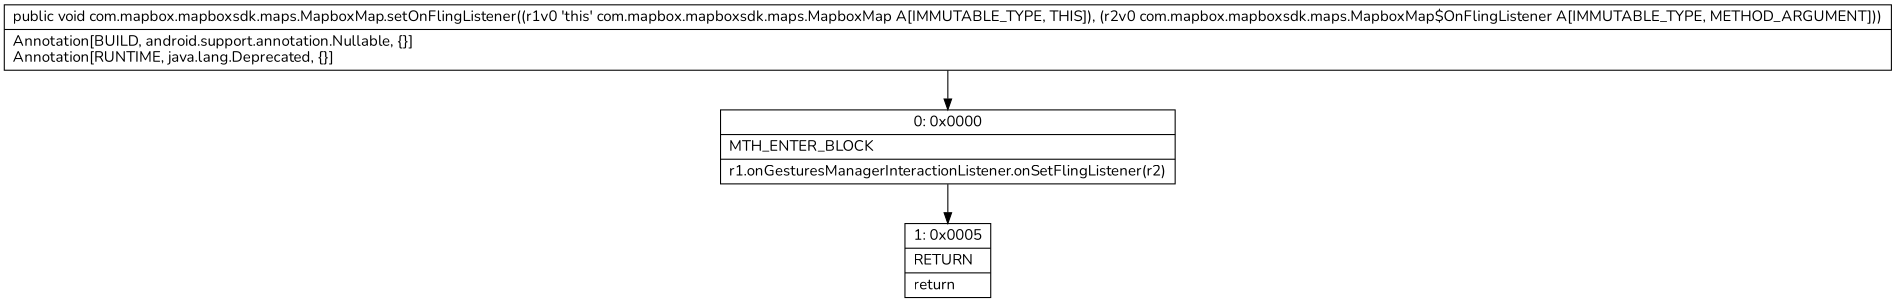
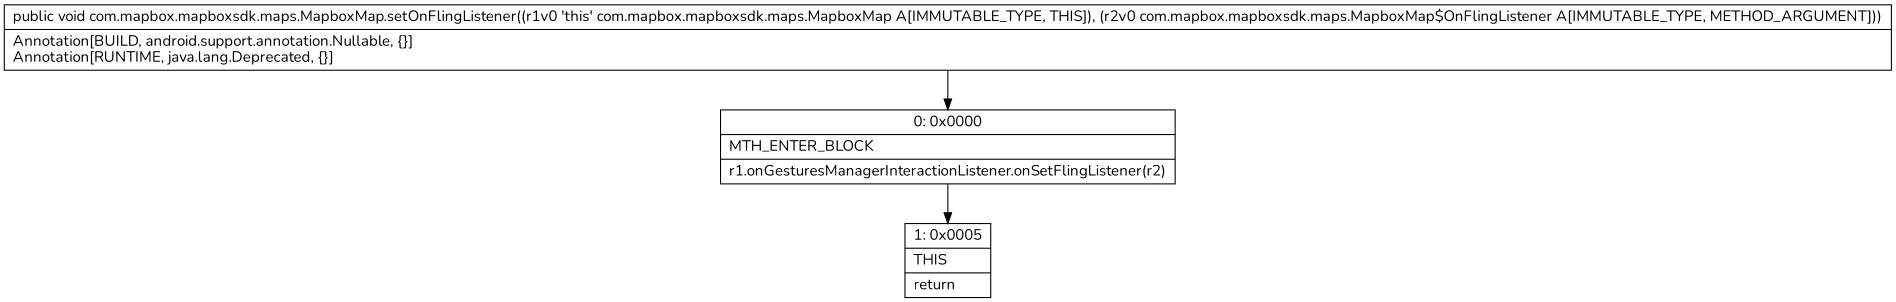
(944, 260) -> (930, 260)
